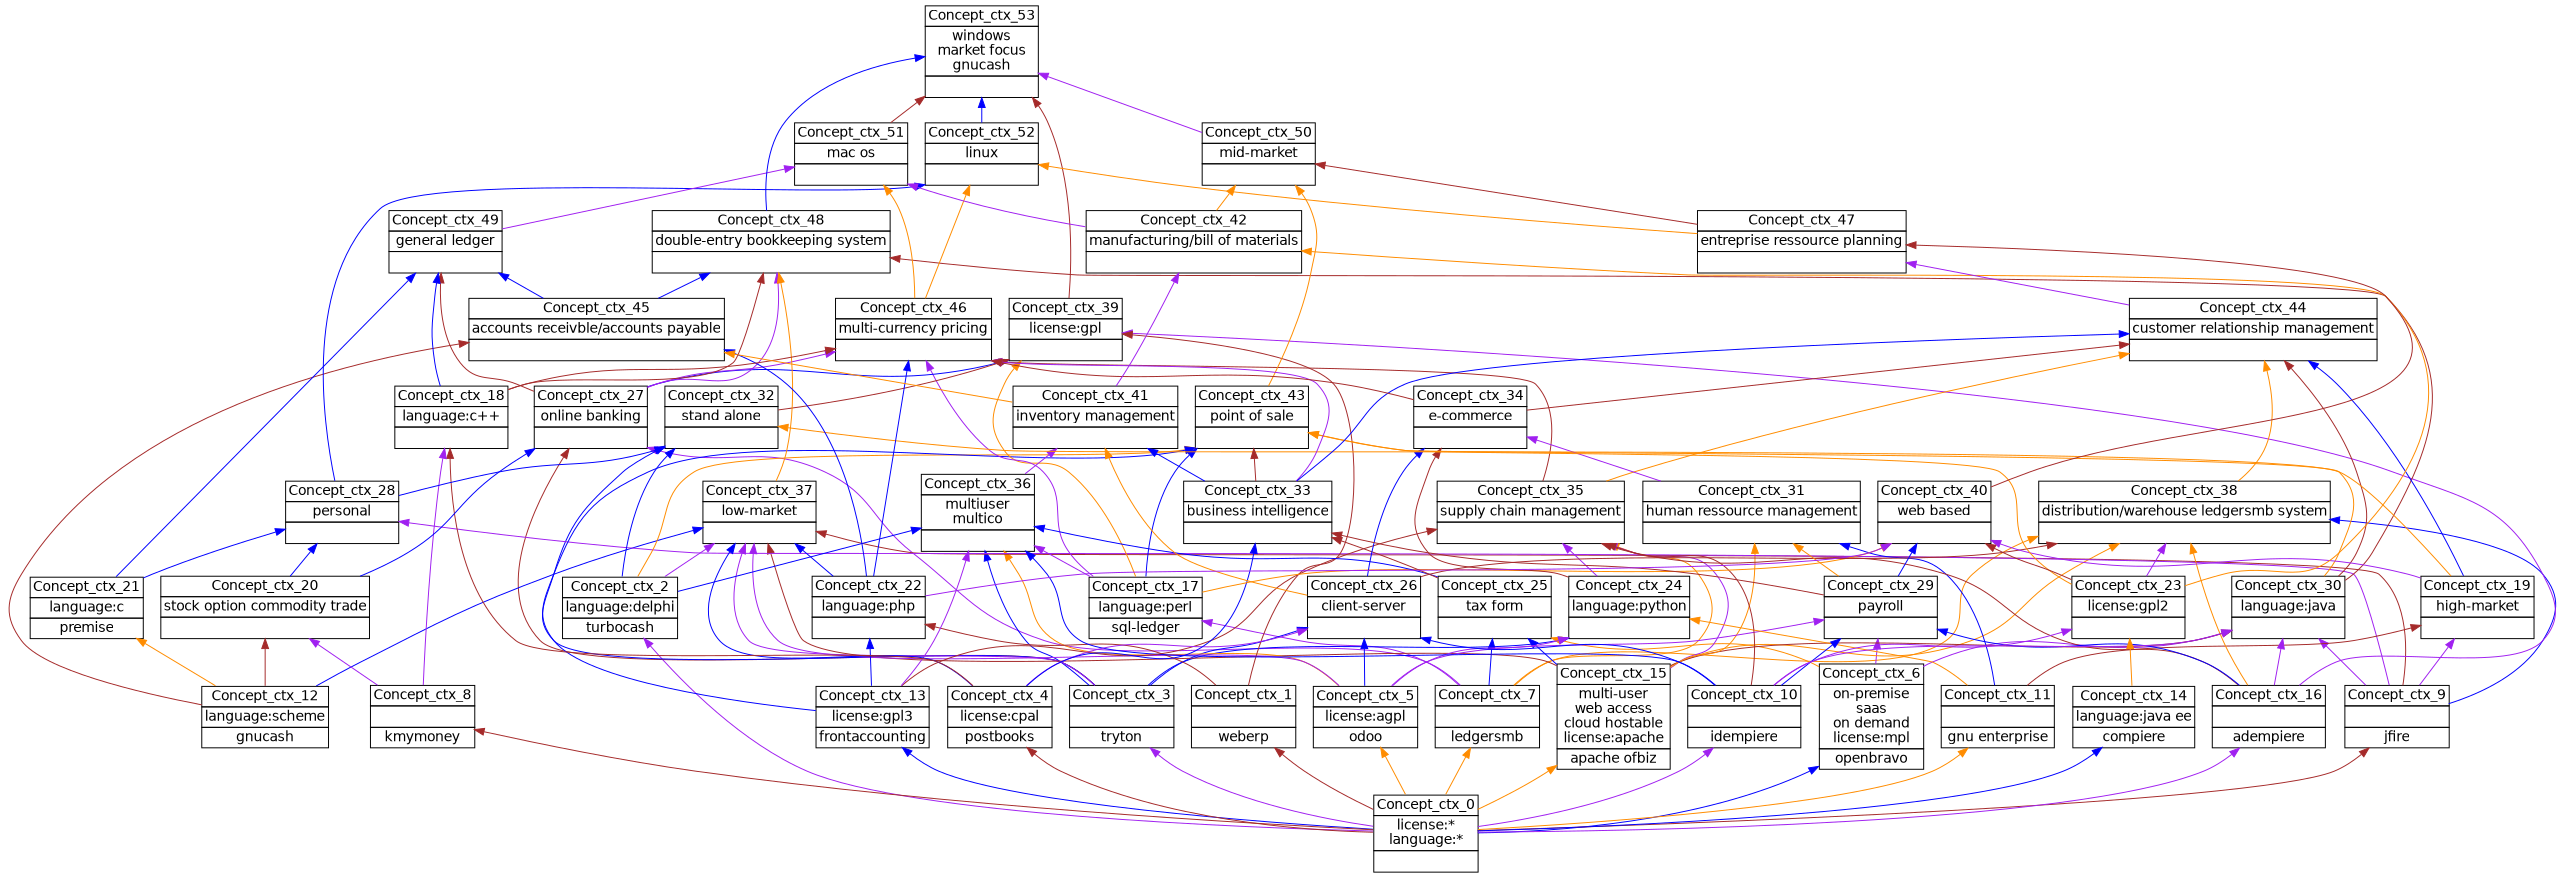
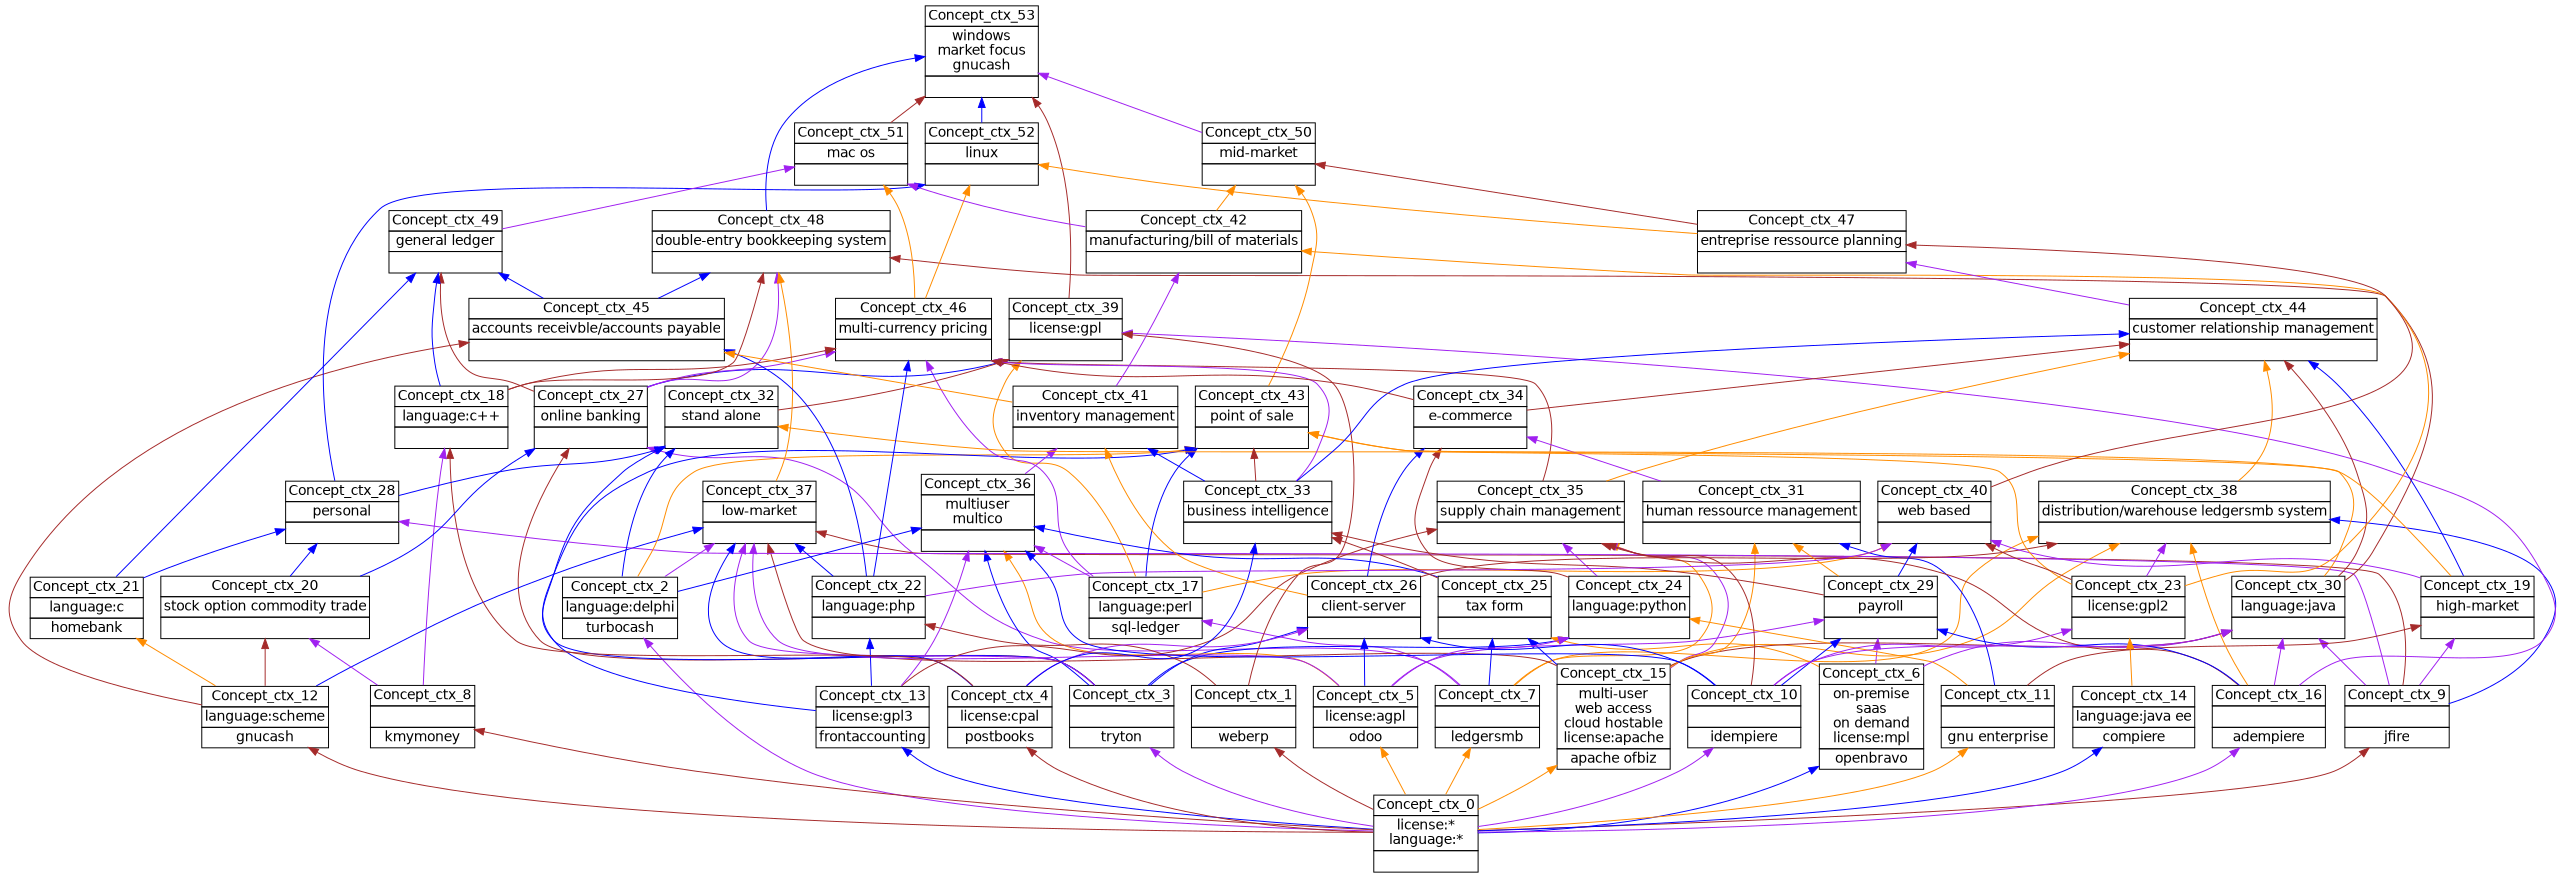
(87, 628) -> (87, 628)
none -> (842, 822)
